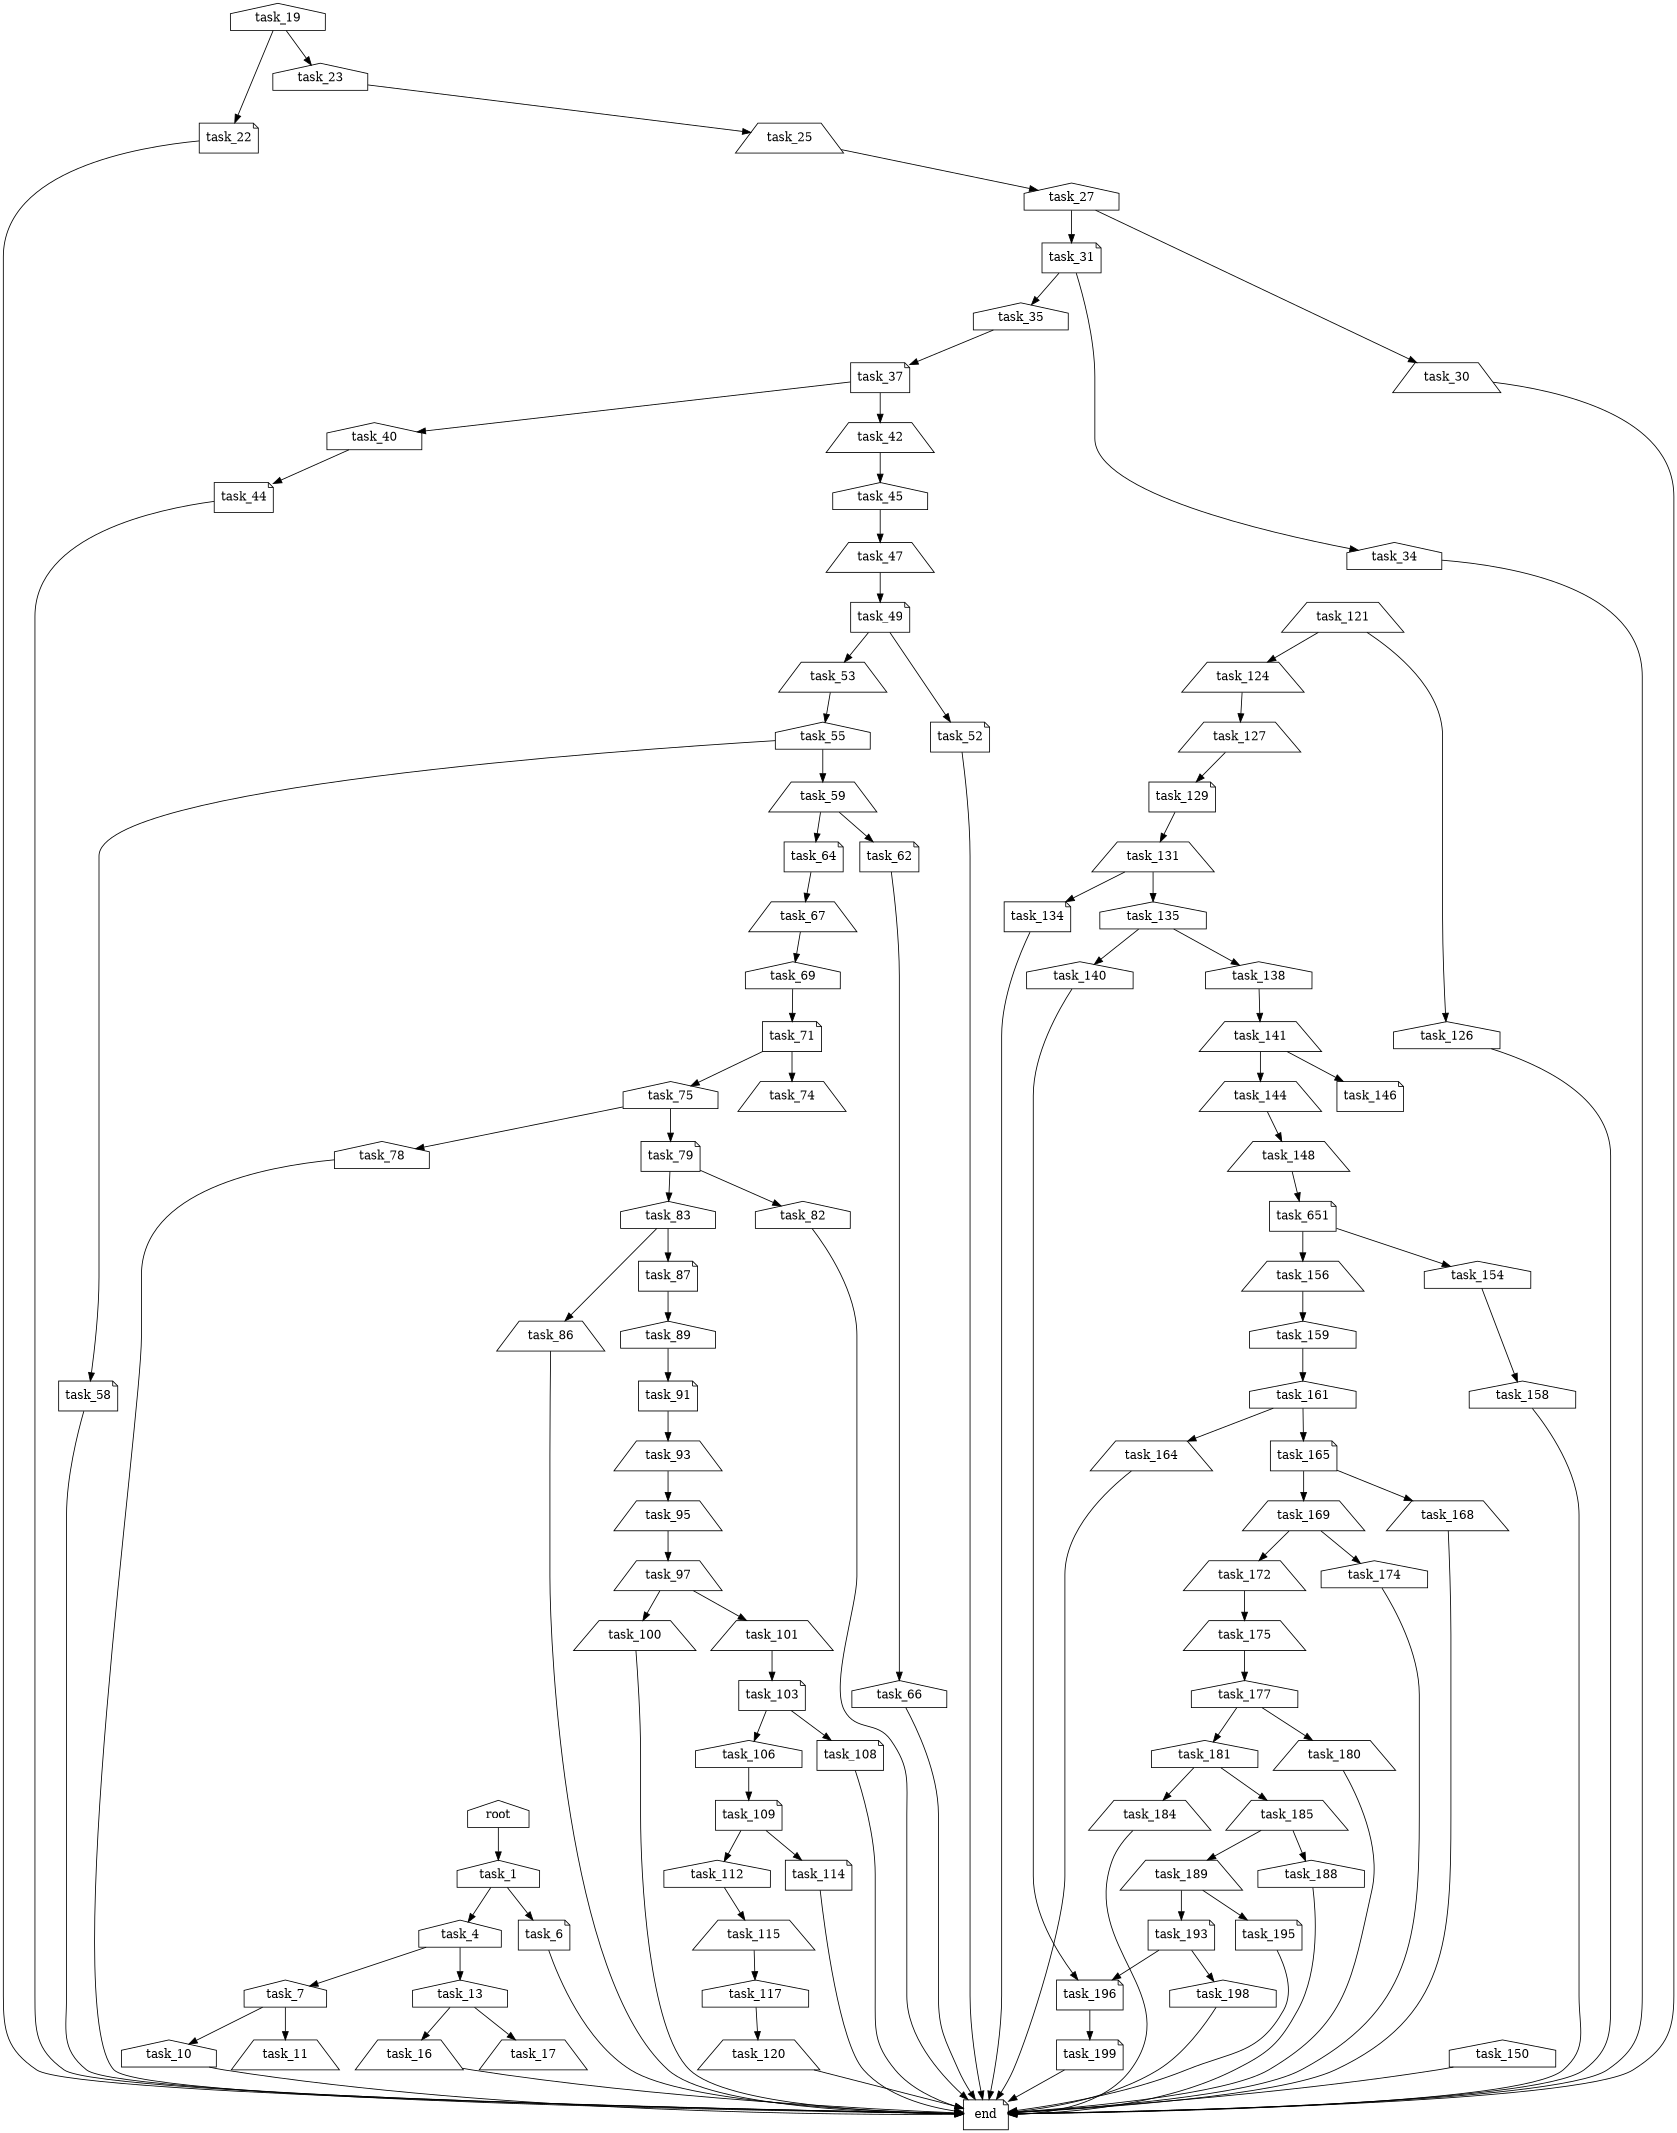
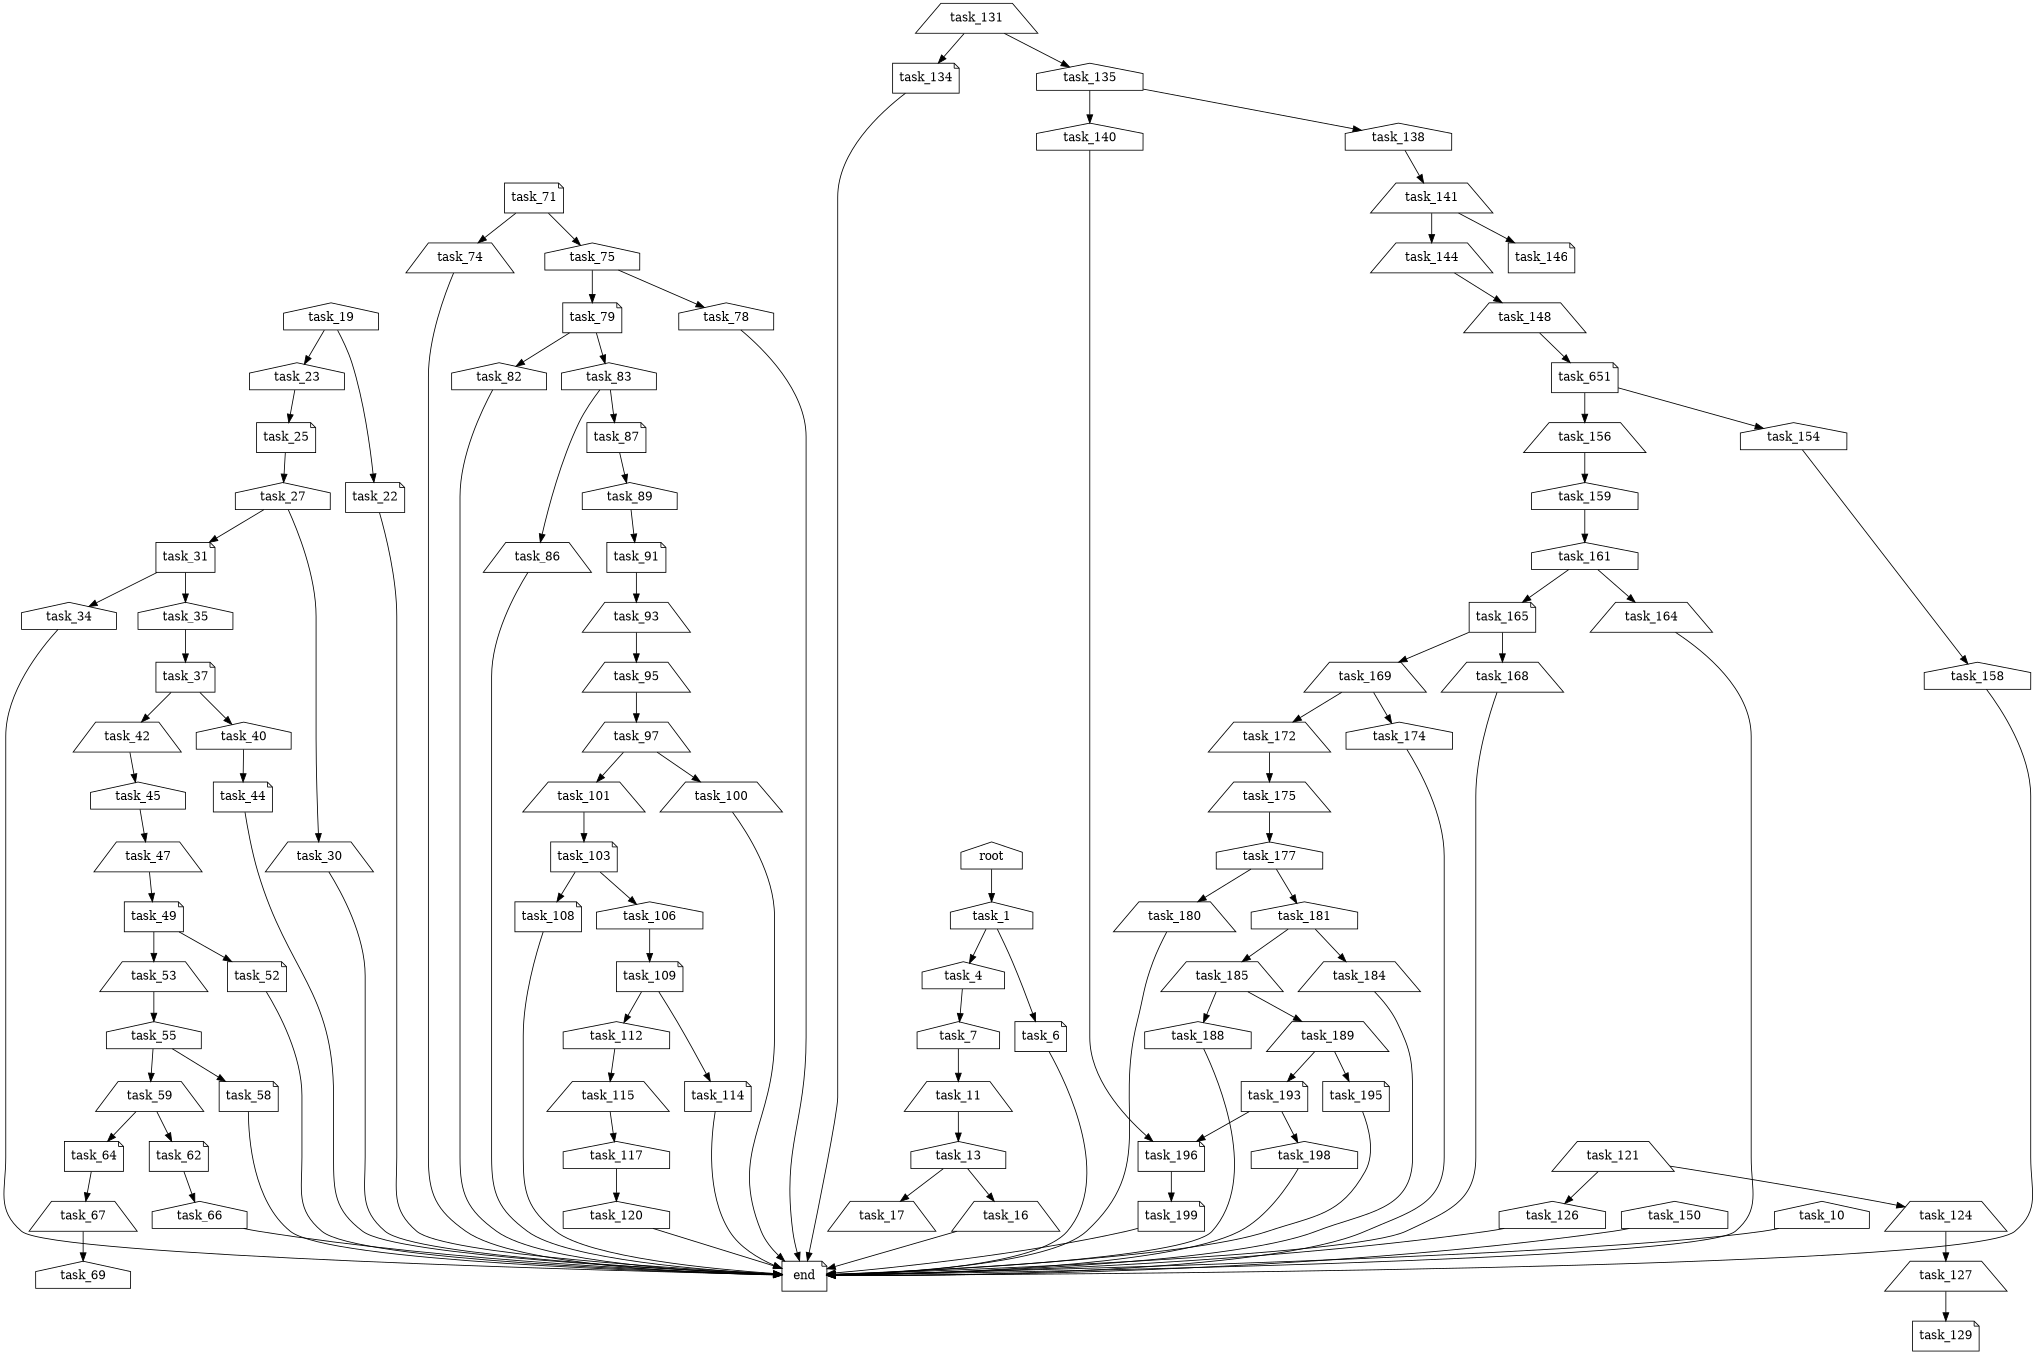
(790, 138) -> (286, 438)
(1169, 823) -> none
none -> (428, 914)
(793, 1001) -> none
(460, 1959) -> (958, 1122)
(230, 2024) -> none
(759, 2055) -> (616, 1216)
